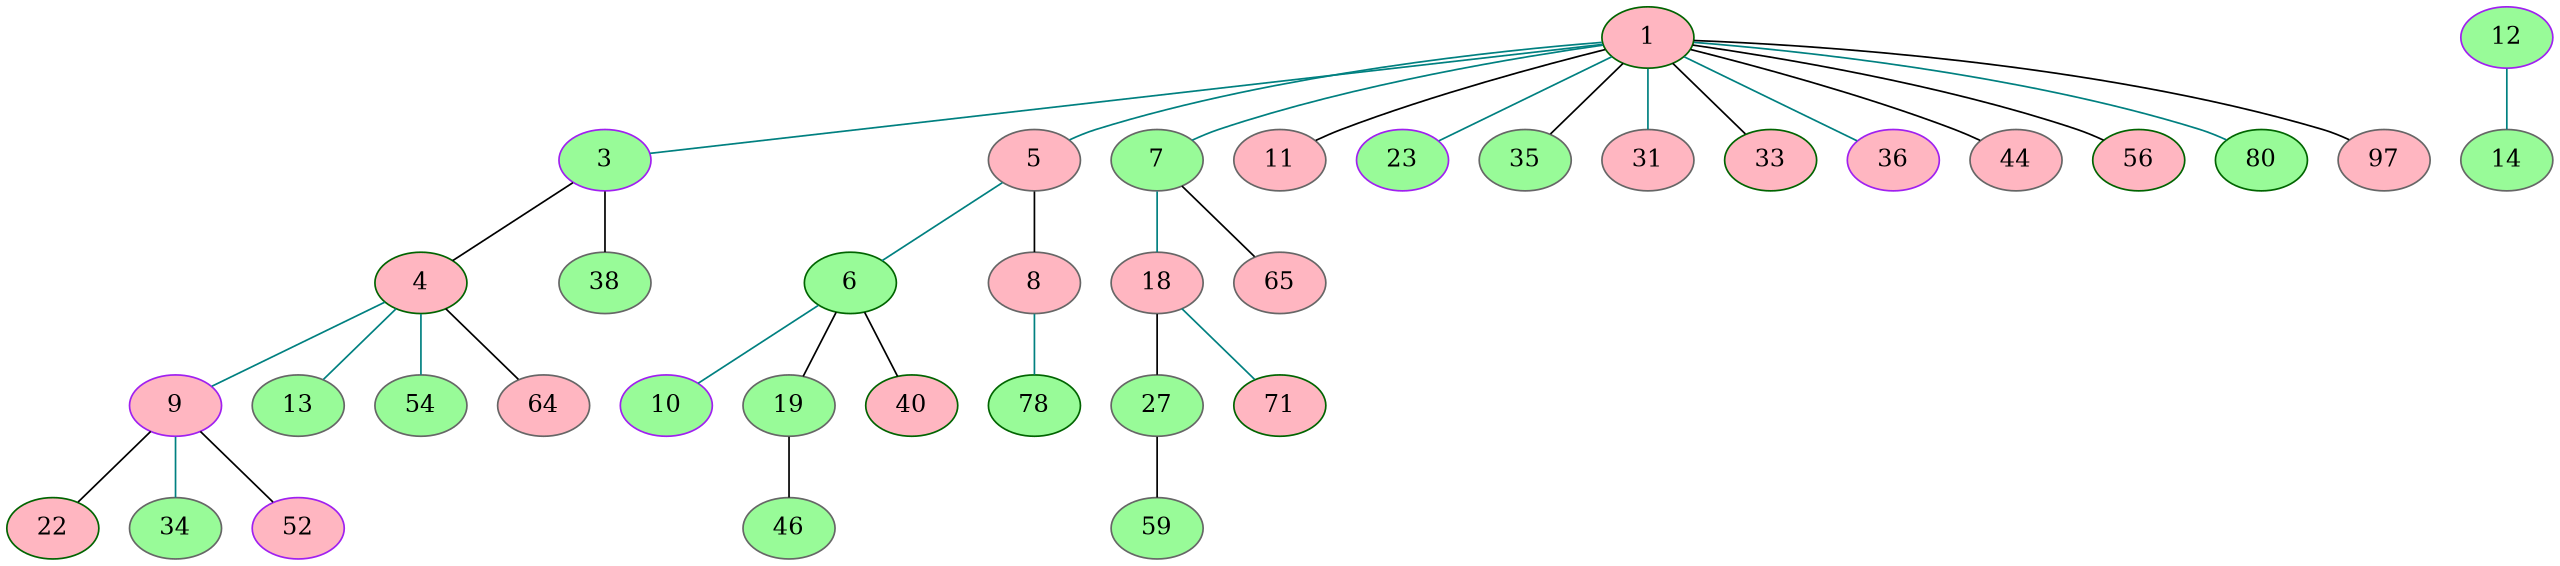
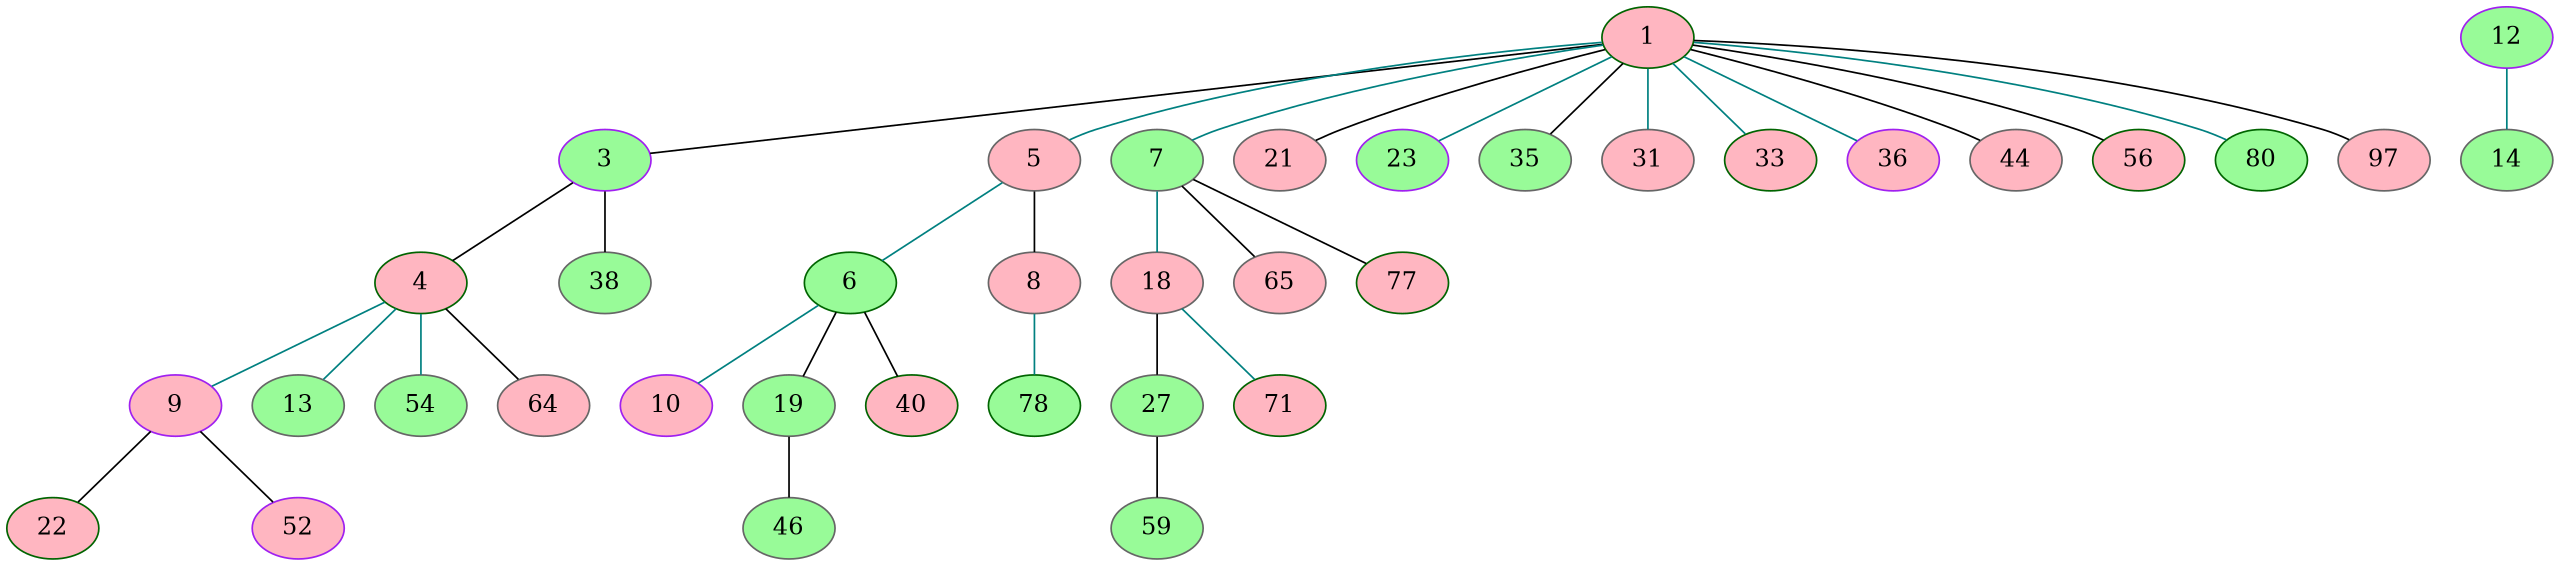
(1126, 99) -> (1126, 99)
(1709, 99) -> (1709, 99)
(1280, 160) -> (1280, 160)
none -> (1403, 283)
(666, 406) -> (666, 406)
(176, 528) -> none
